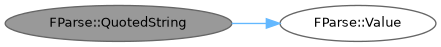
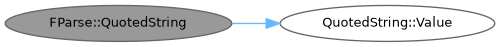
(358, 23) -> (387, 23)
